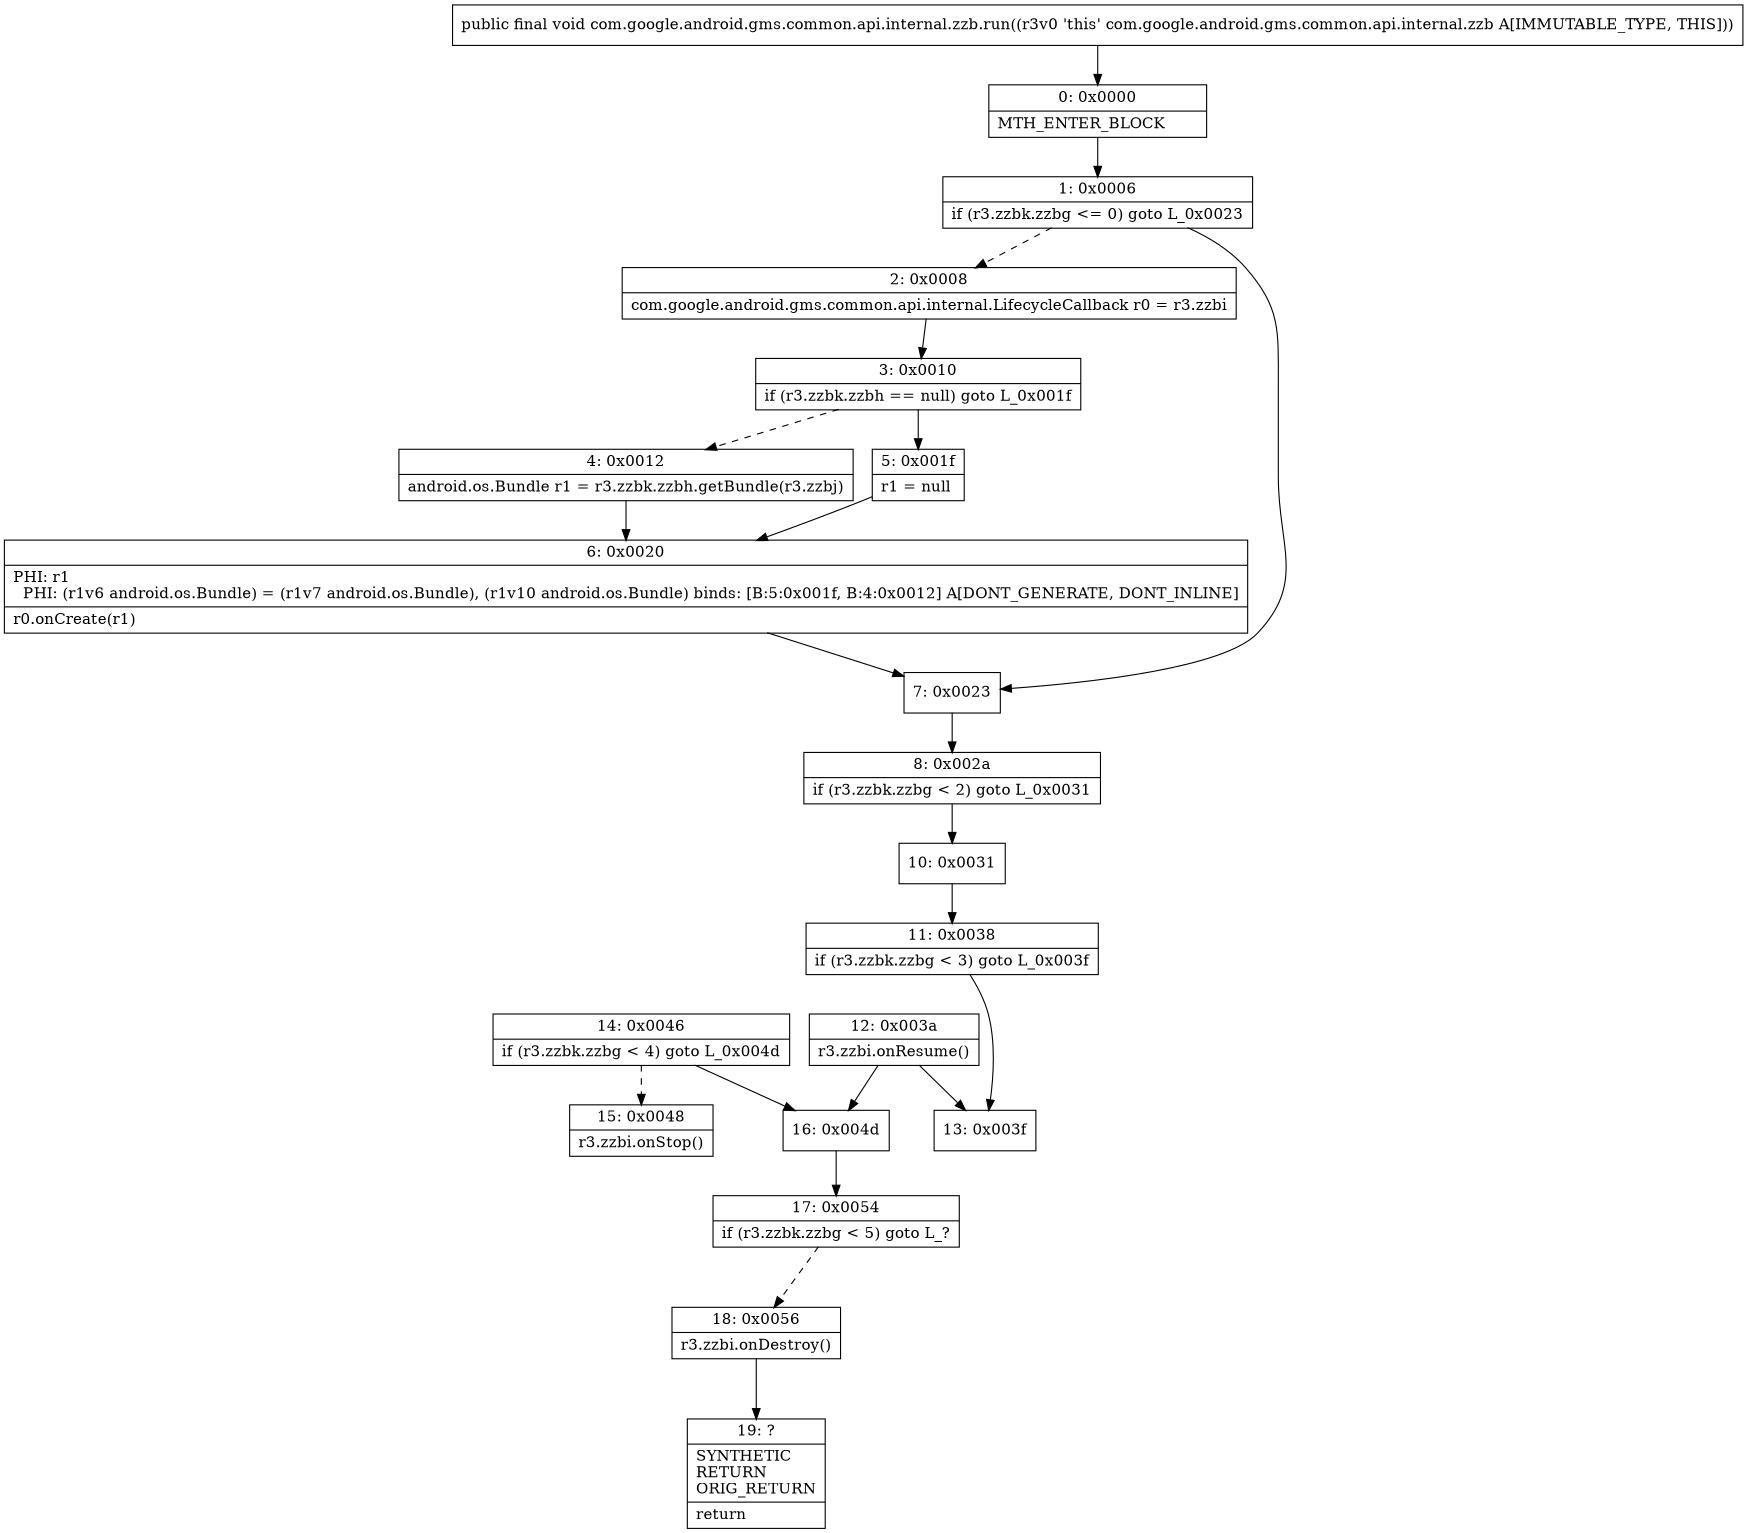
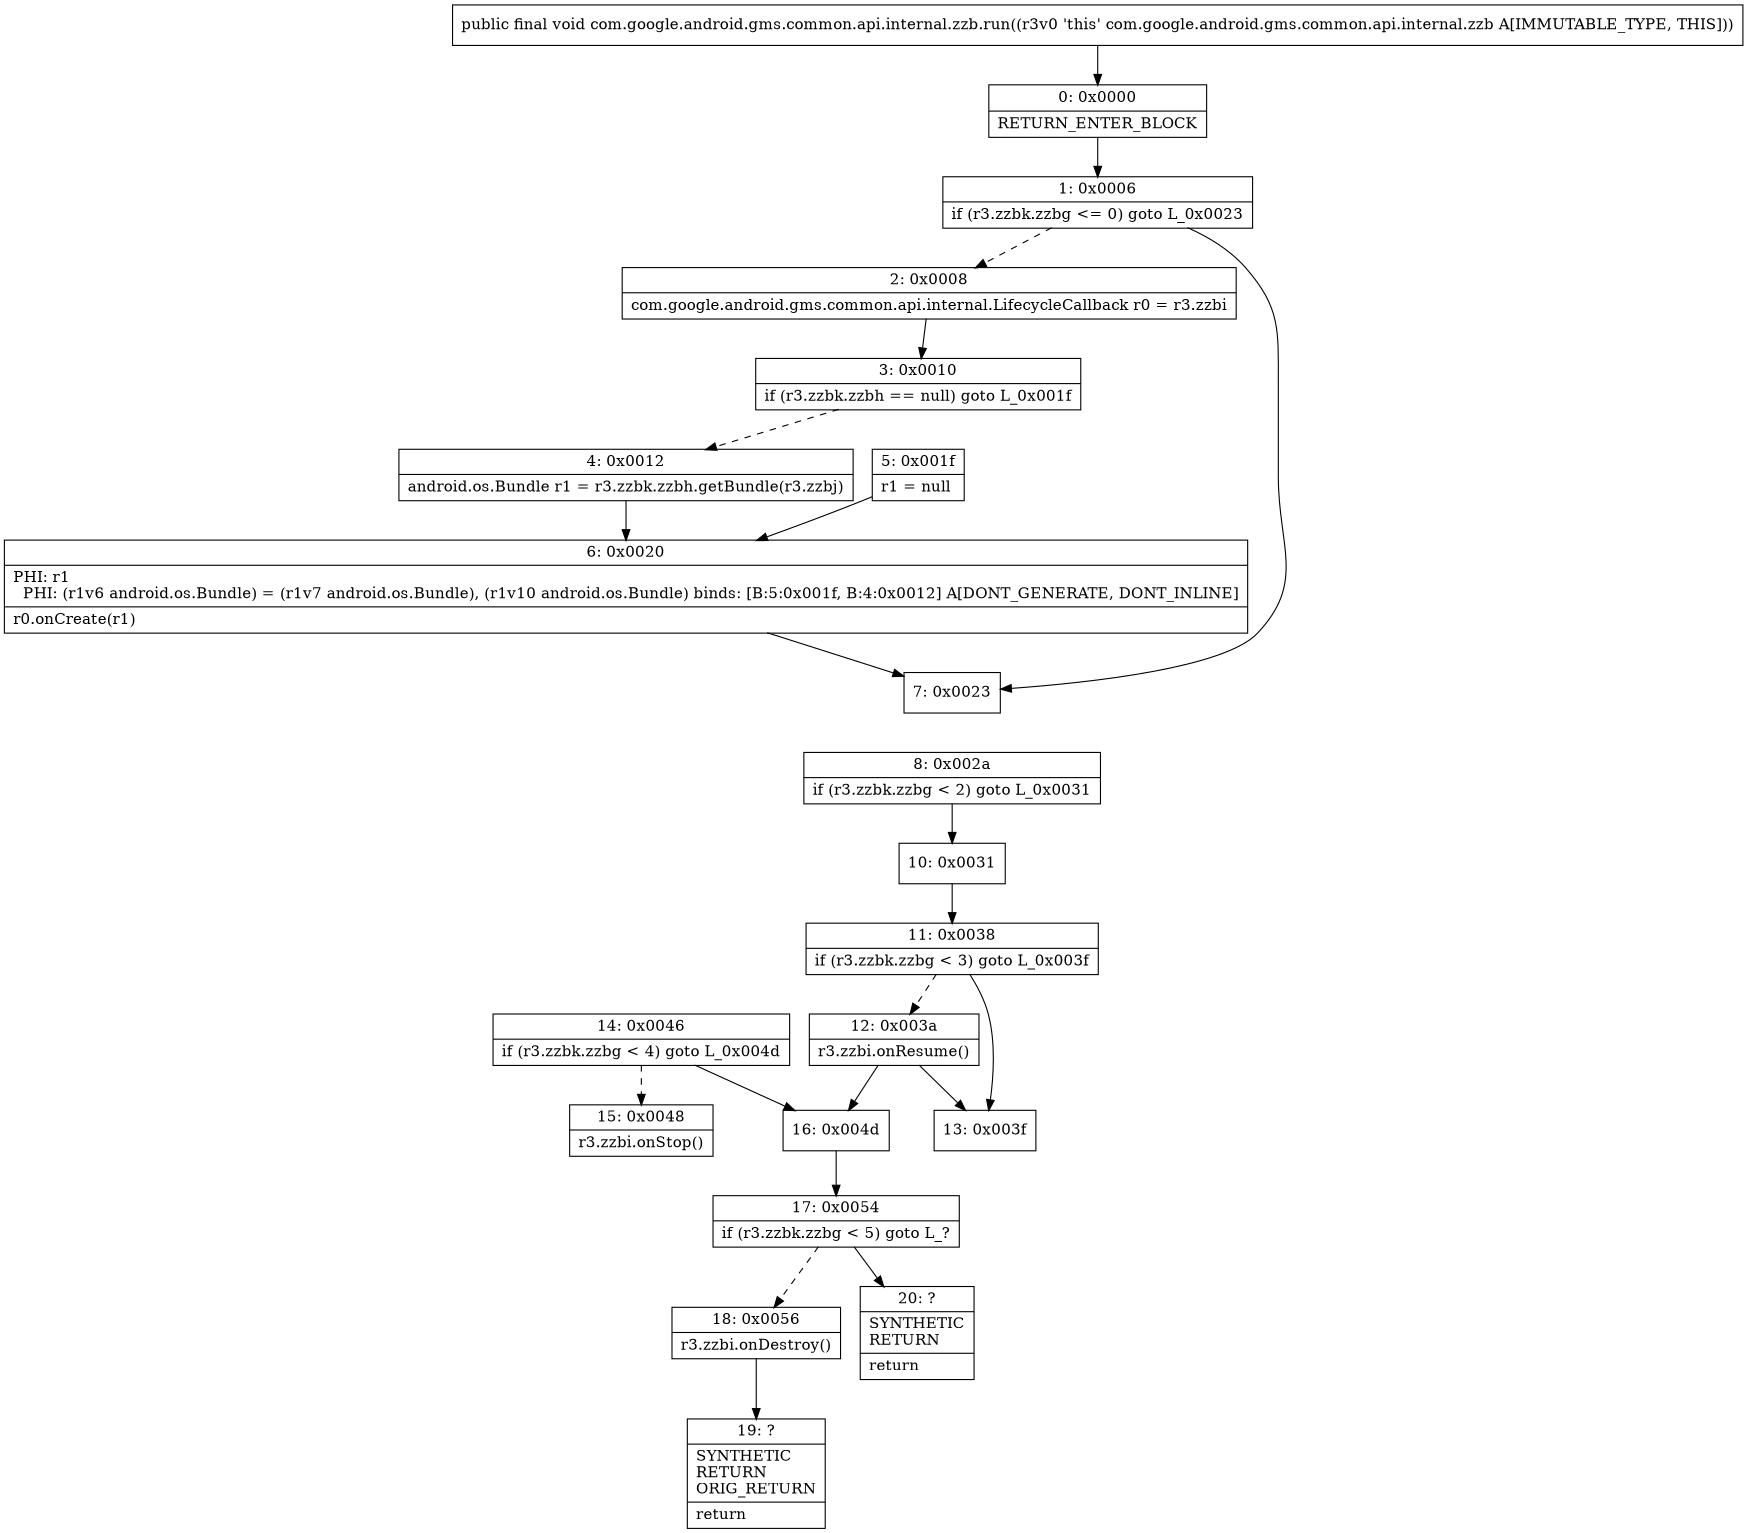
(1082, 124) -> (1098, 124)
(918, 424) -> none
(952, 727) -> none
none -> (926, 990)
none -> (917, 1333)
